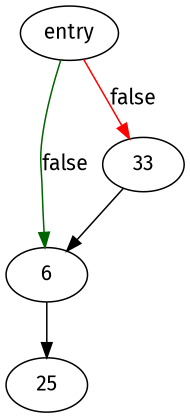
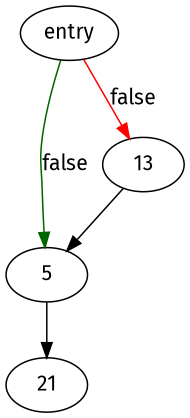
(143, 165) -> (143, 165)
(47, 275) -> (47, 275)
(47, 385) -> (47, 385)
